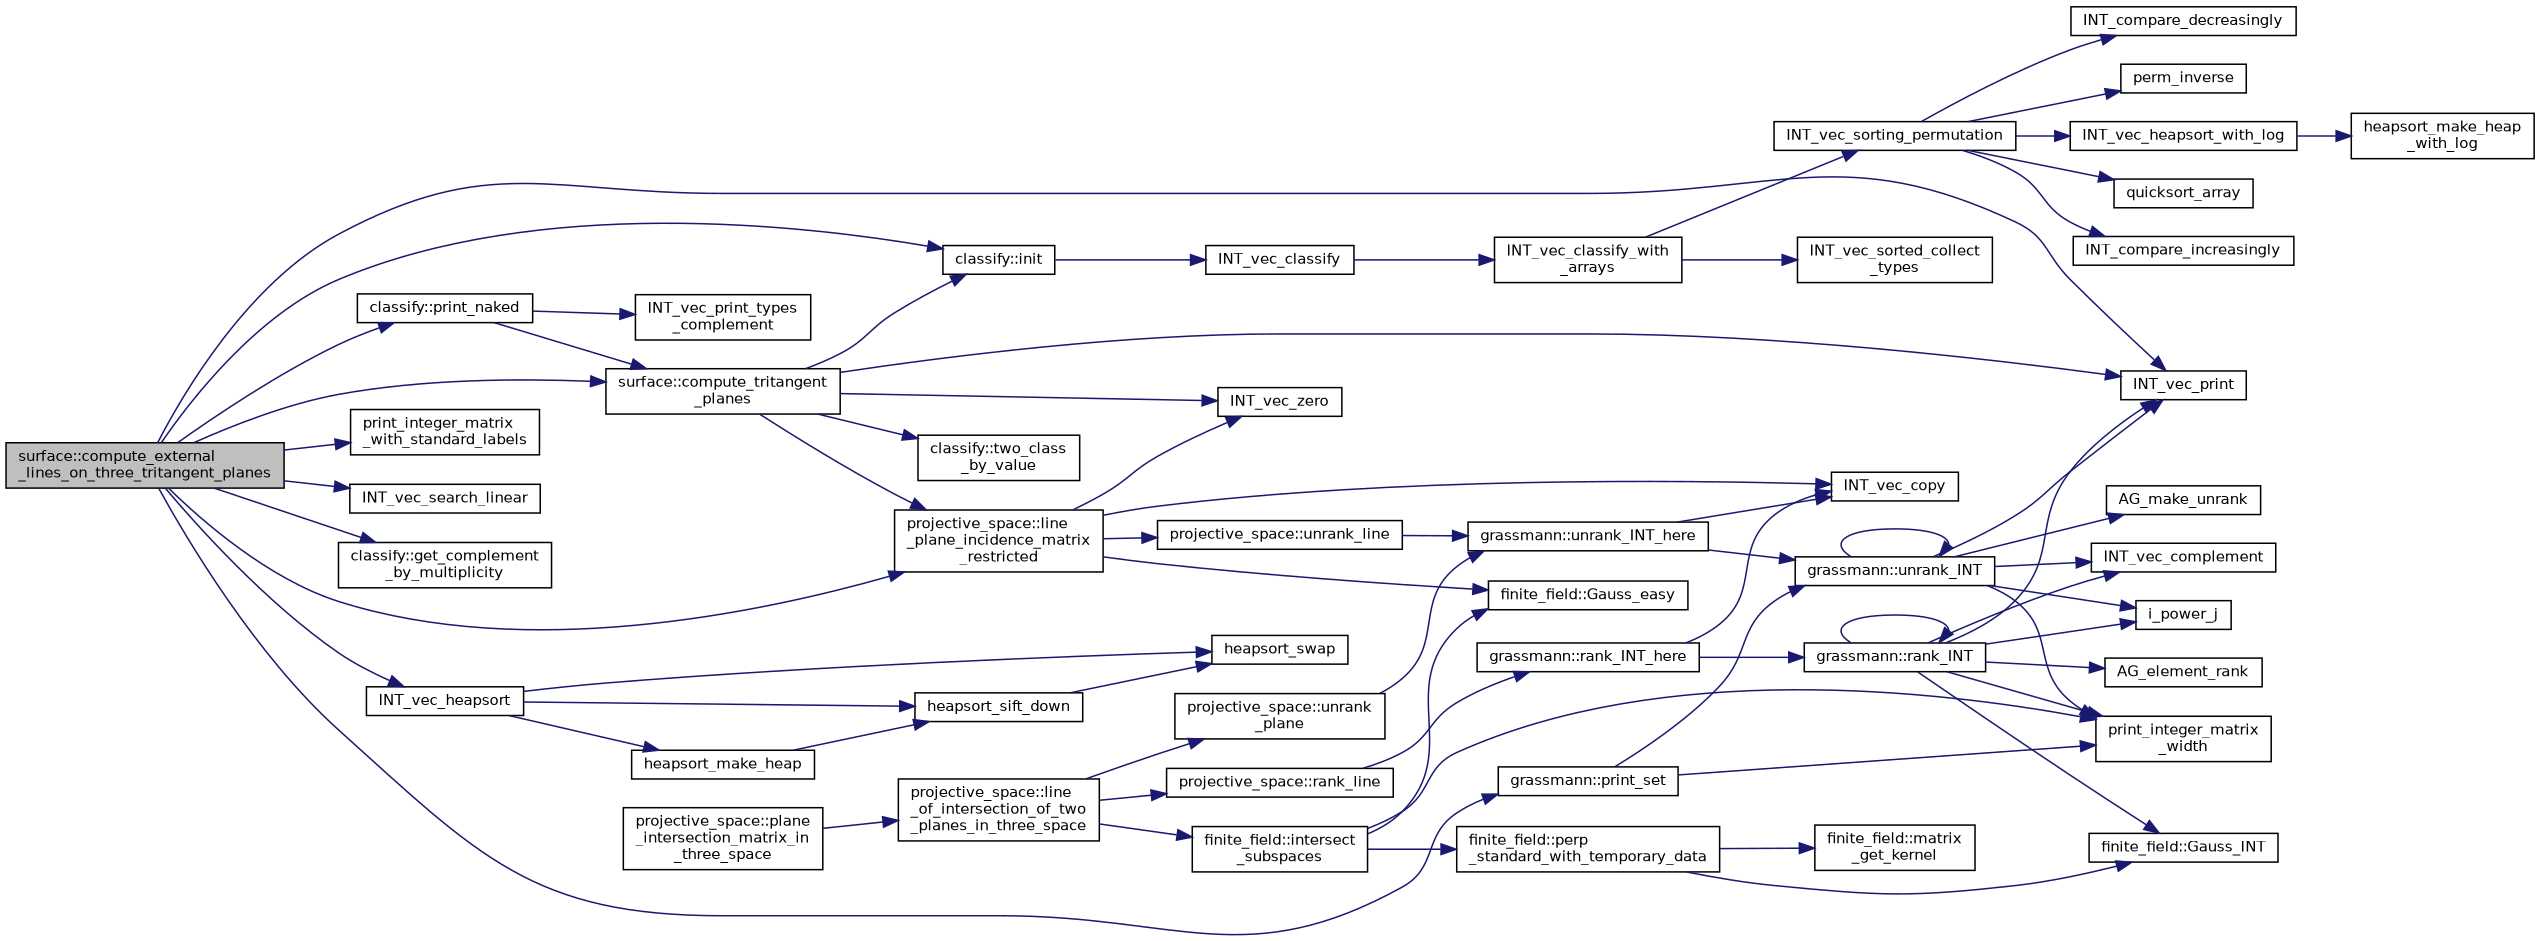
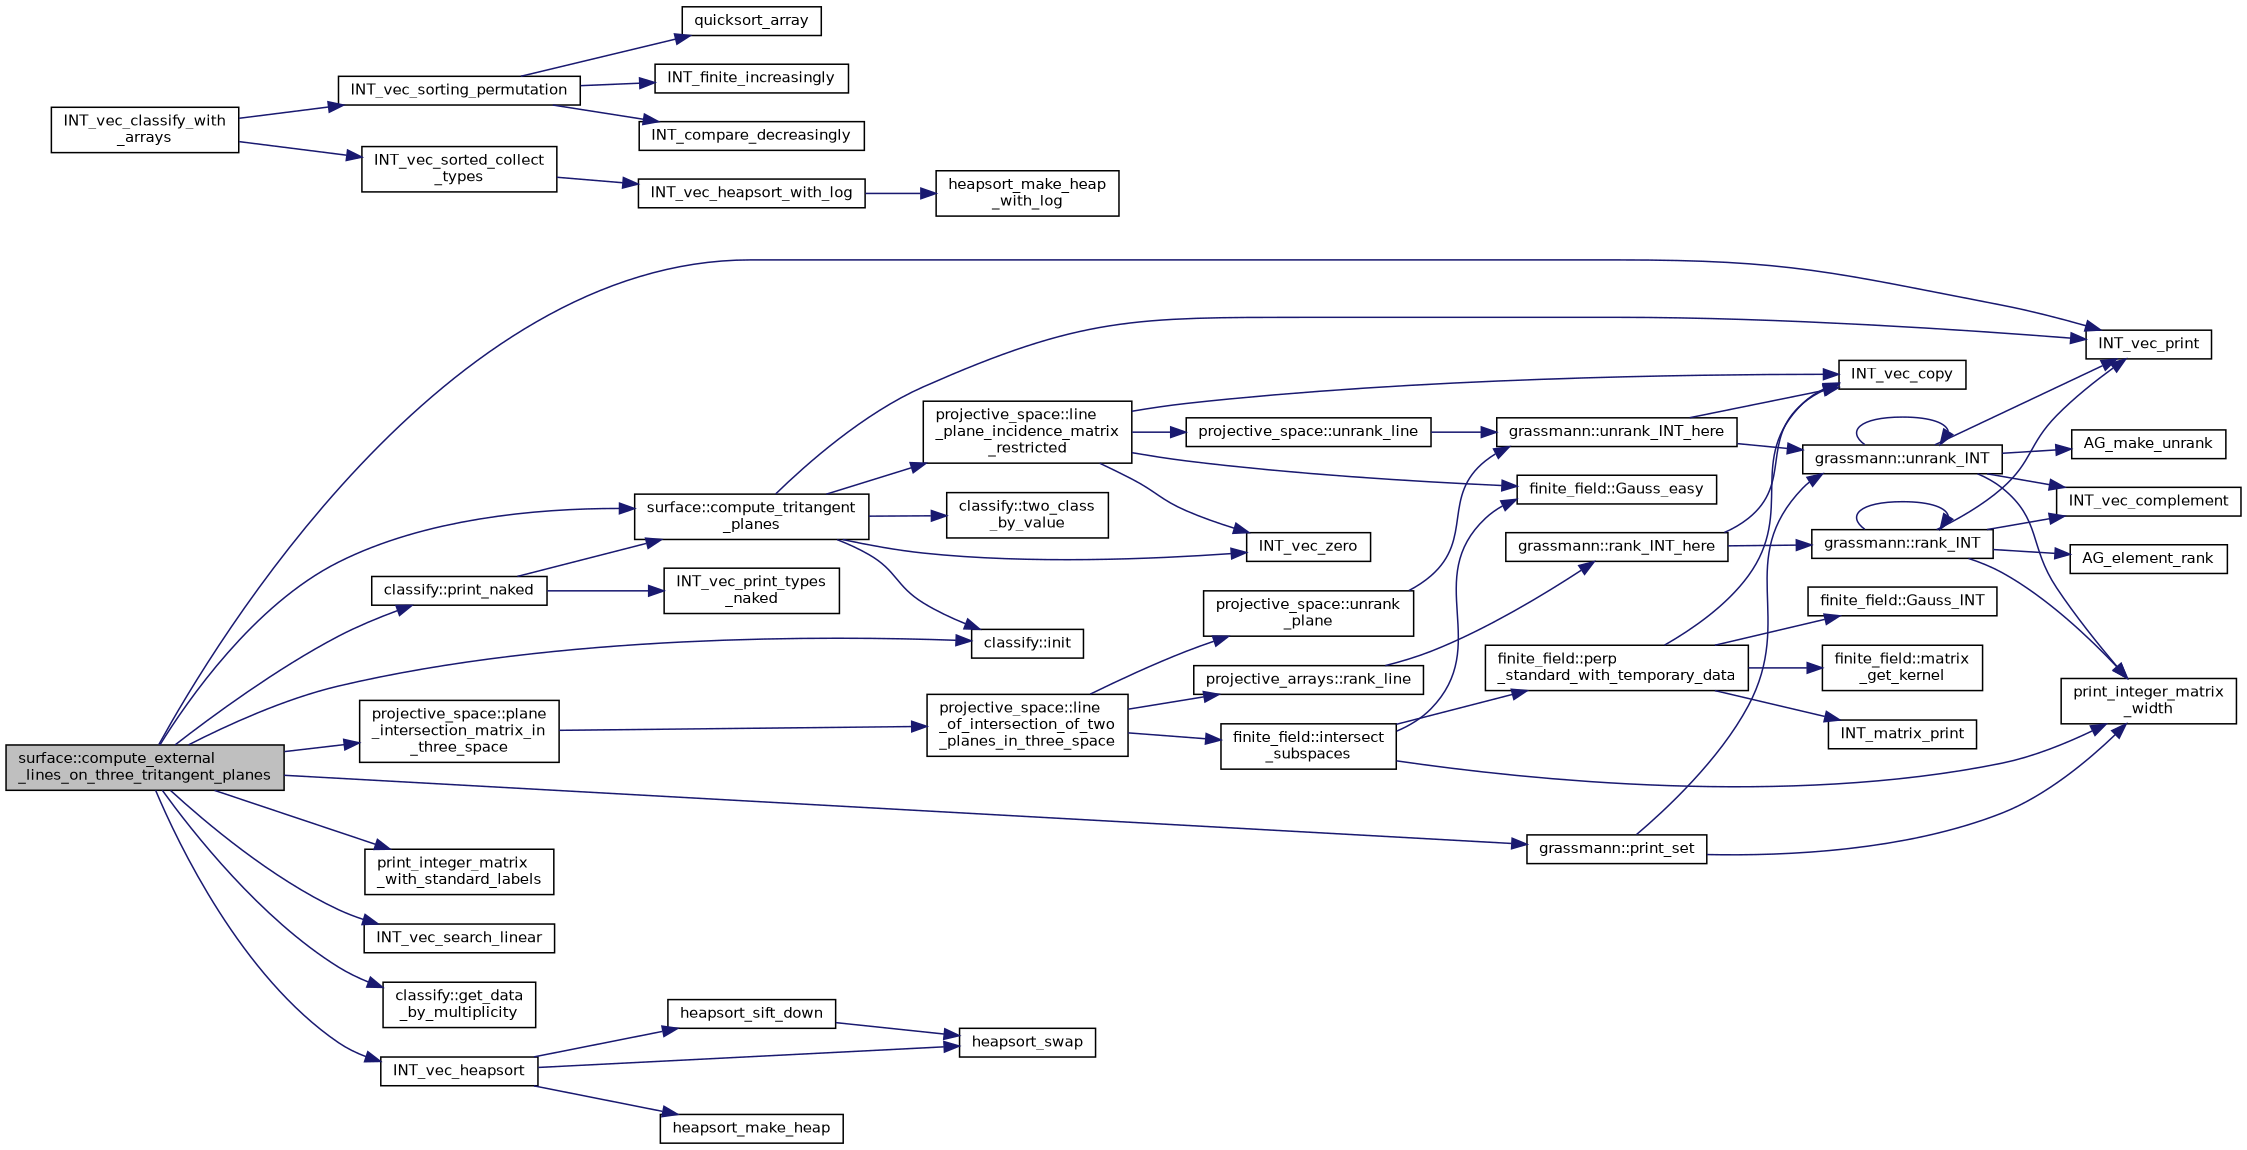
(2184, 79) -> none
(2035, 136) -> (590, 180)
(2184, 251) -> (752, 79)
(1280, 260) -> none
(723, 317) -> (752, 591)
none -> (1770, 521)
(445, 565) -> (459, 1005)
(2184, 615) -> none
(512, 629) -> (314, 748)
none -> (1902, 734)
(854, 737) -> none
(2014, 738) -> none
(1280, 783) -> (1309, 680)
